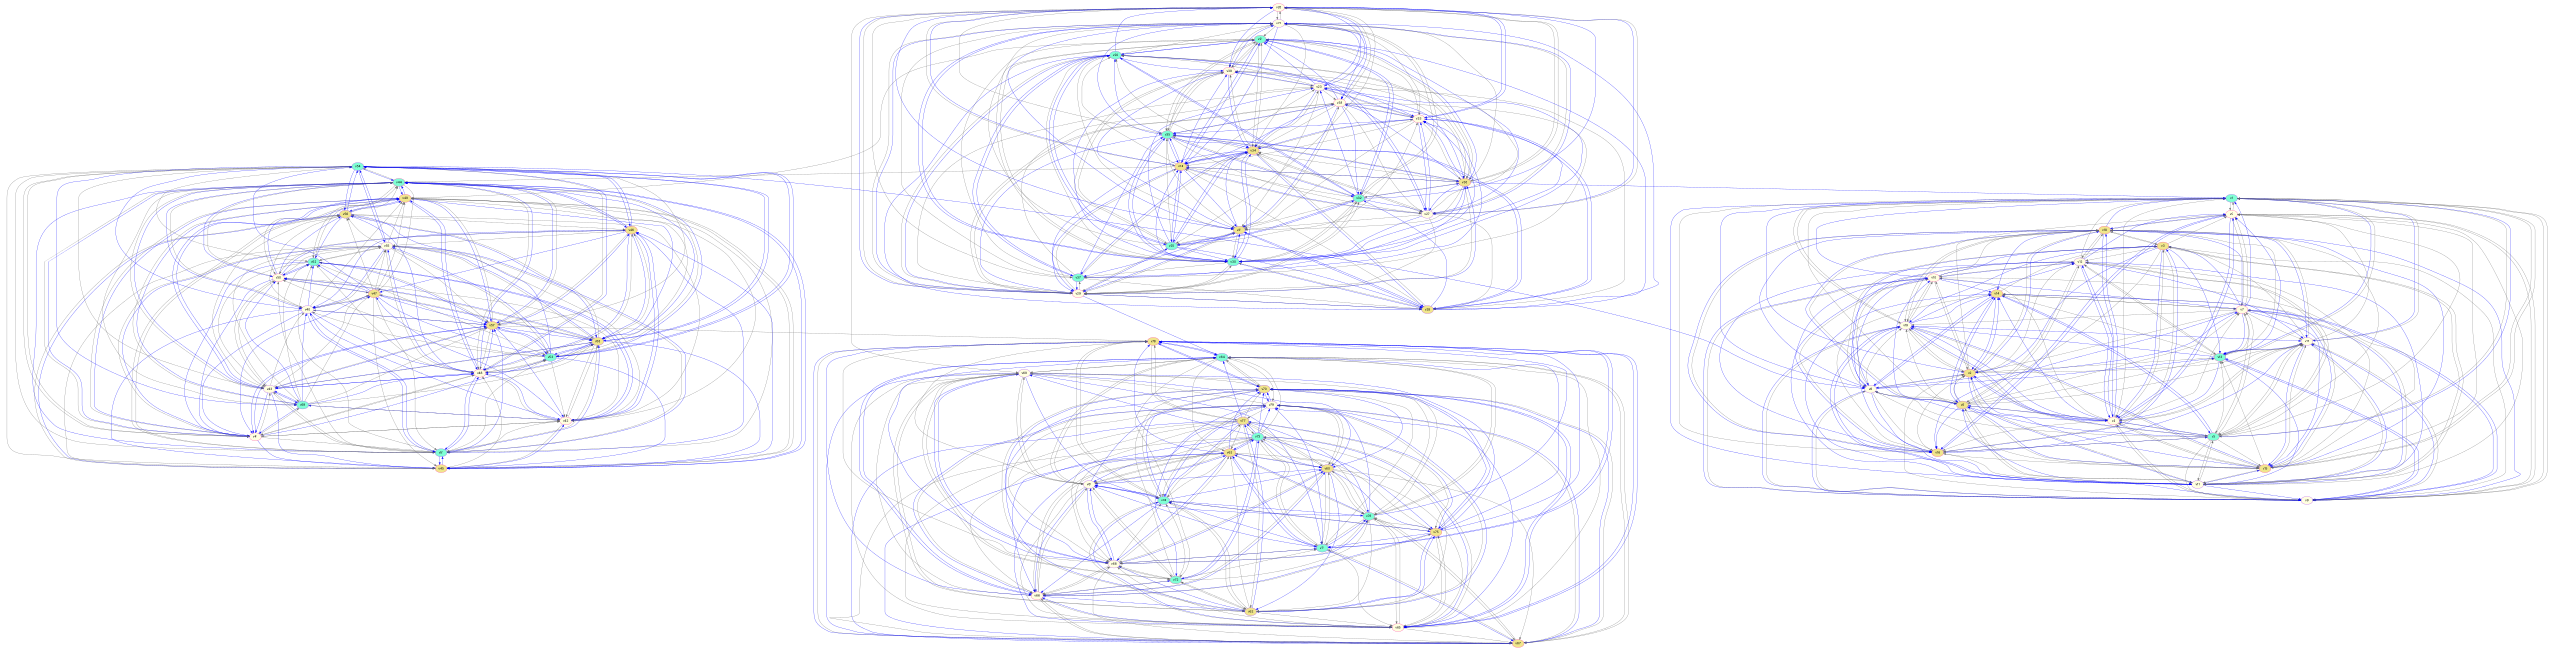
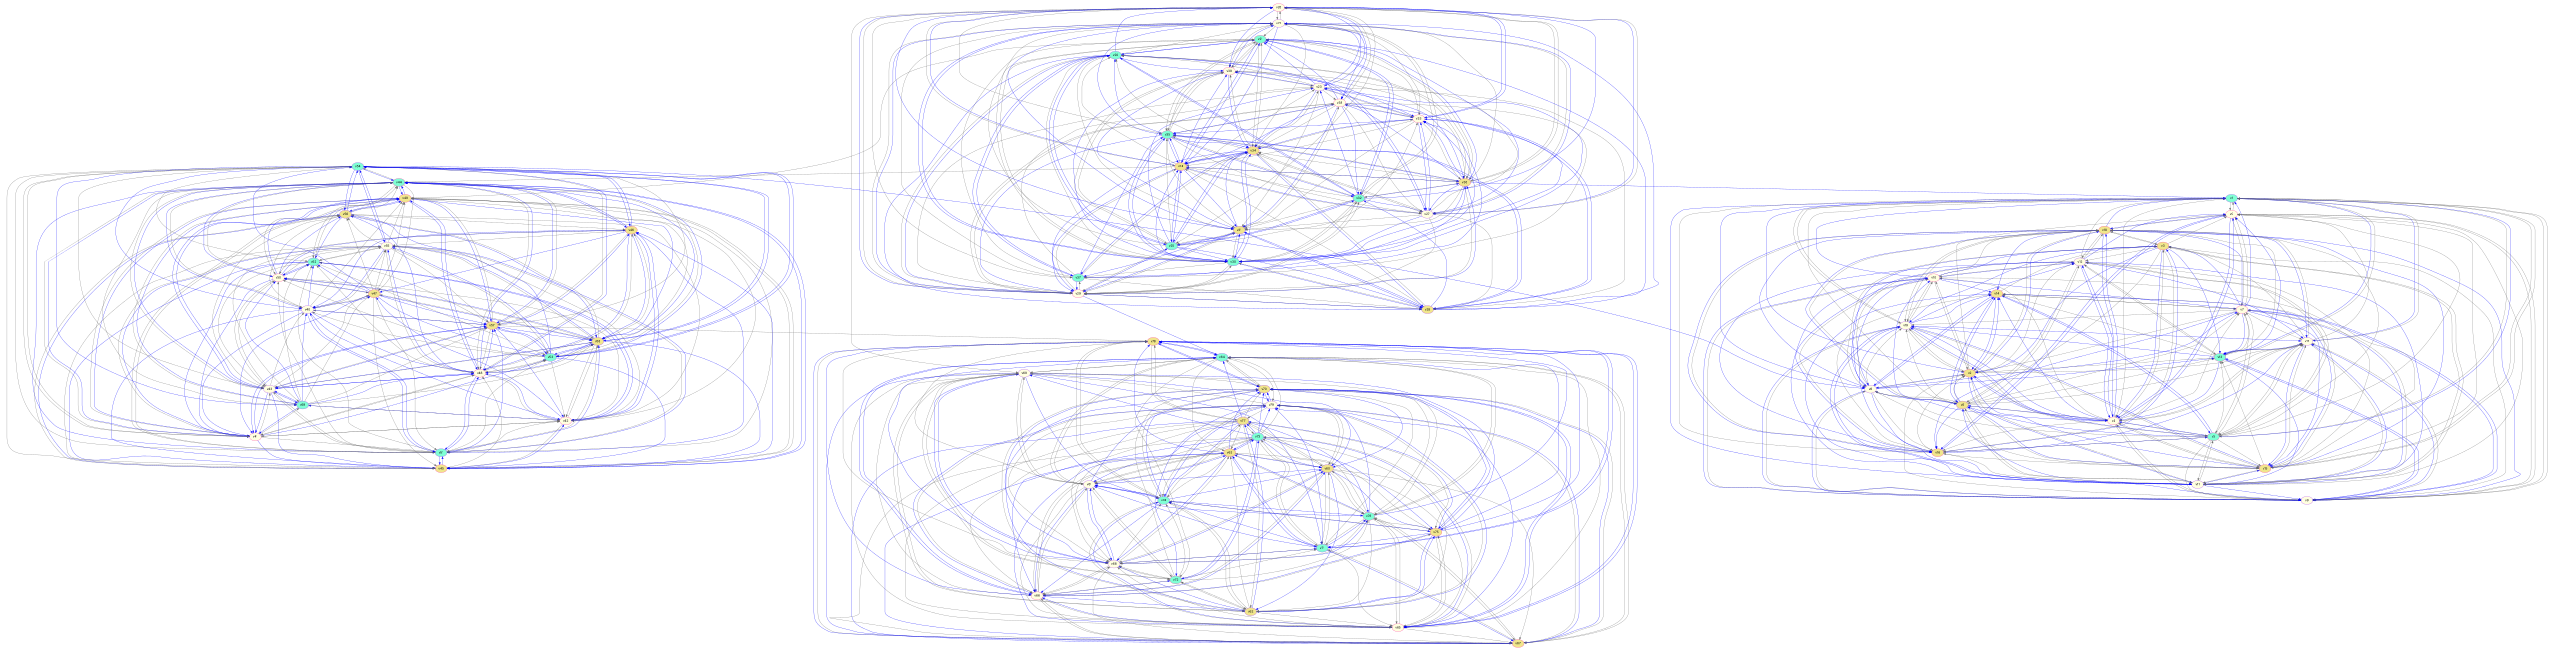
(406, 283) -> (80, 457)
